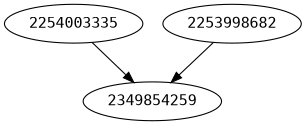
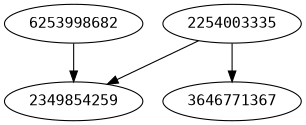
(232, 24) -> (74, 24)
none -> (232, 101)
